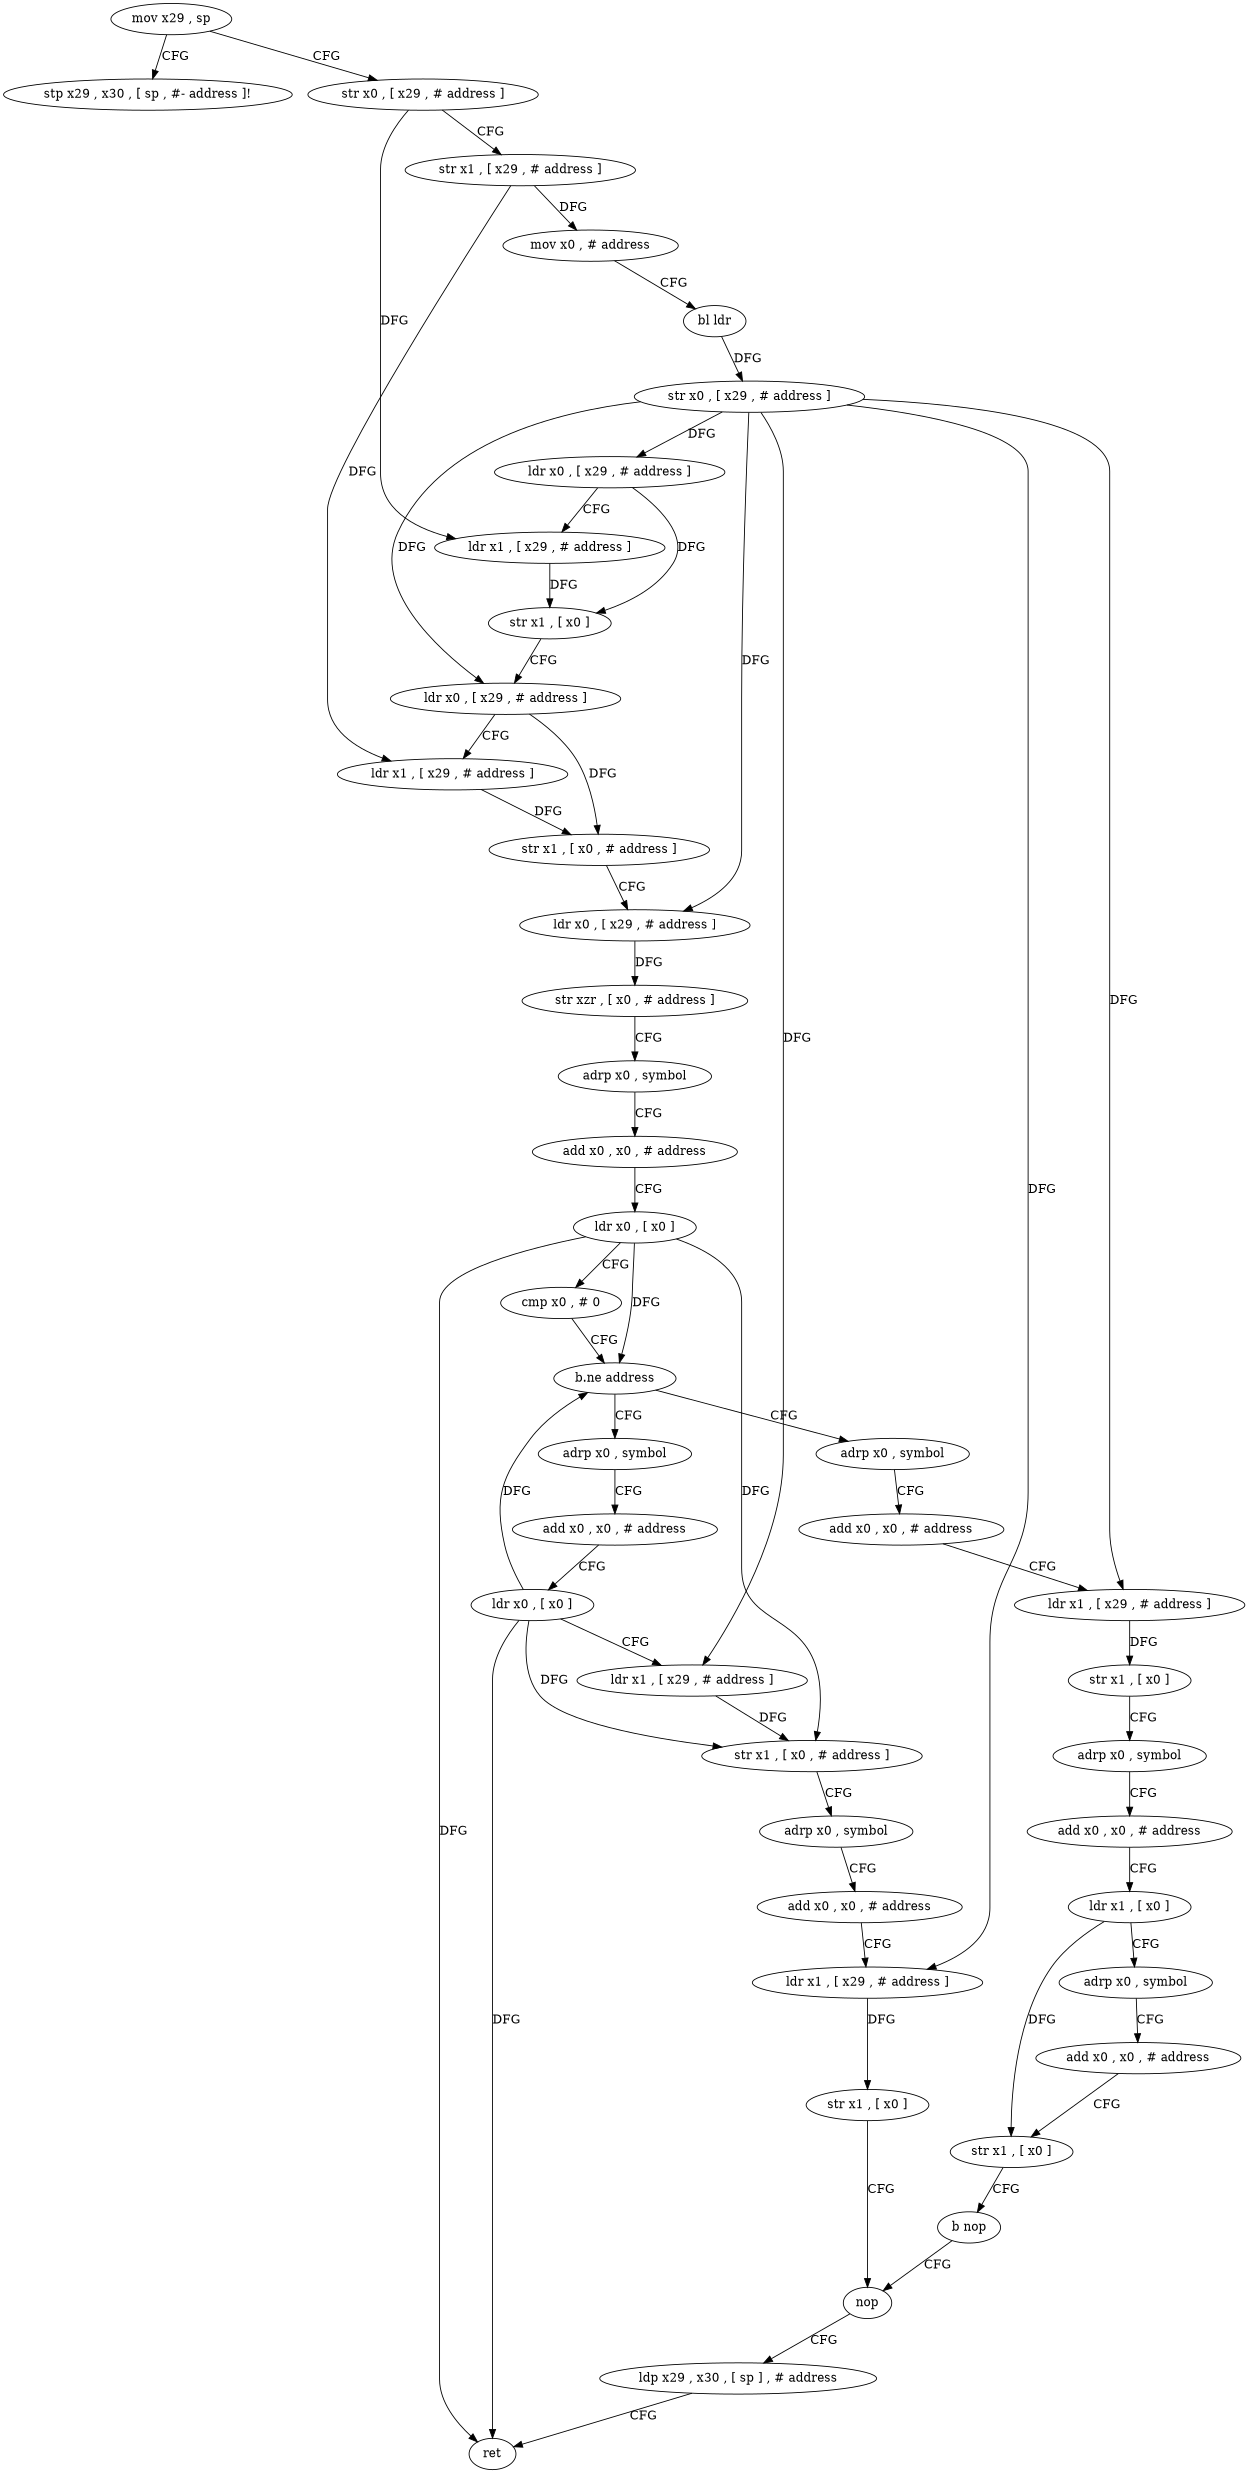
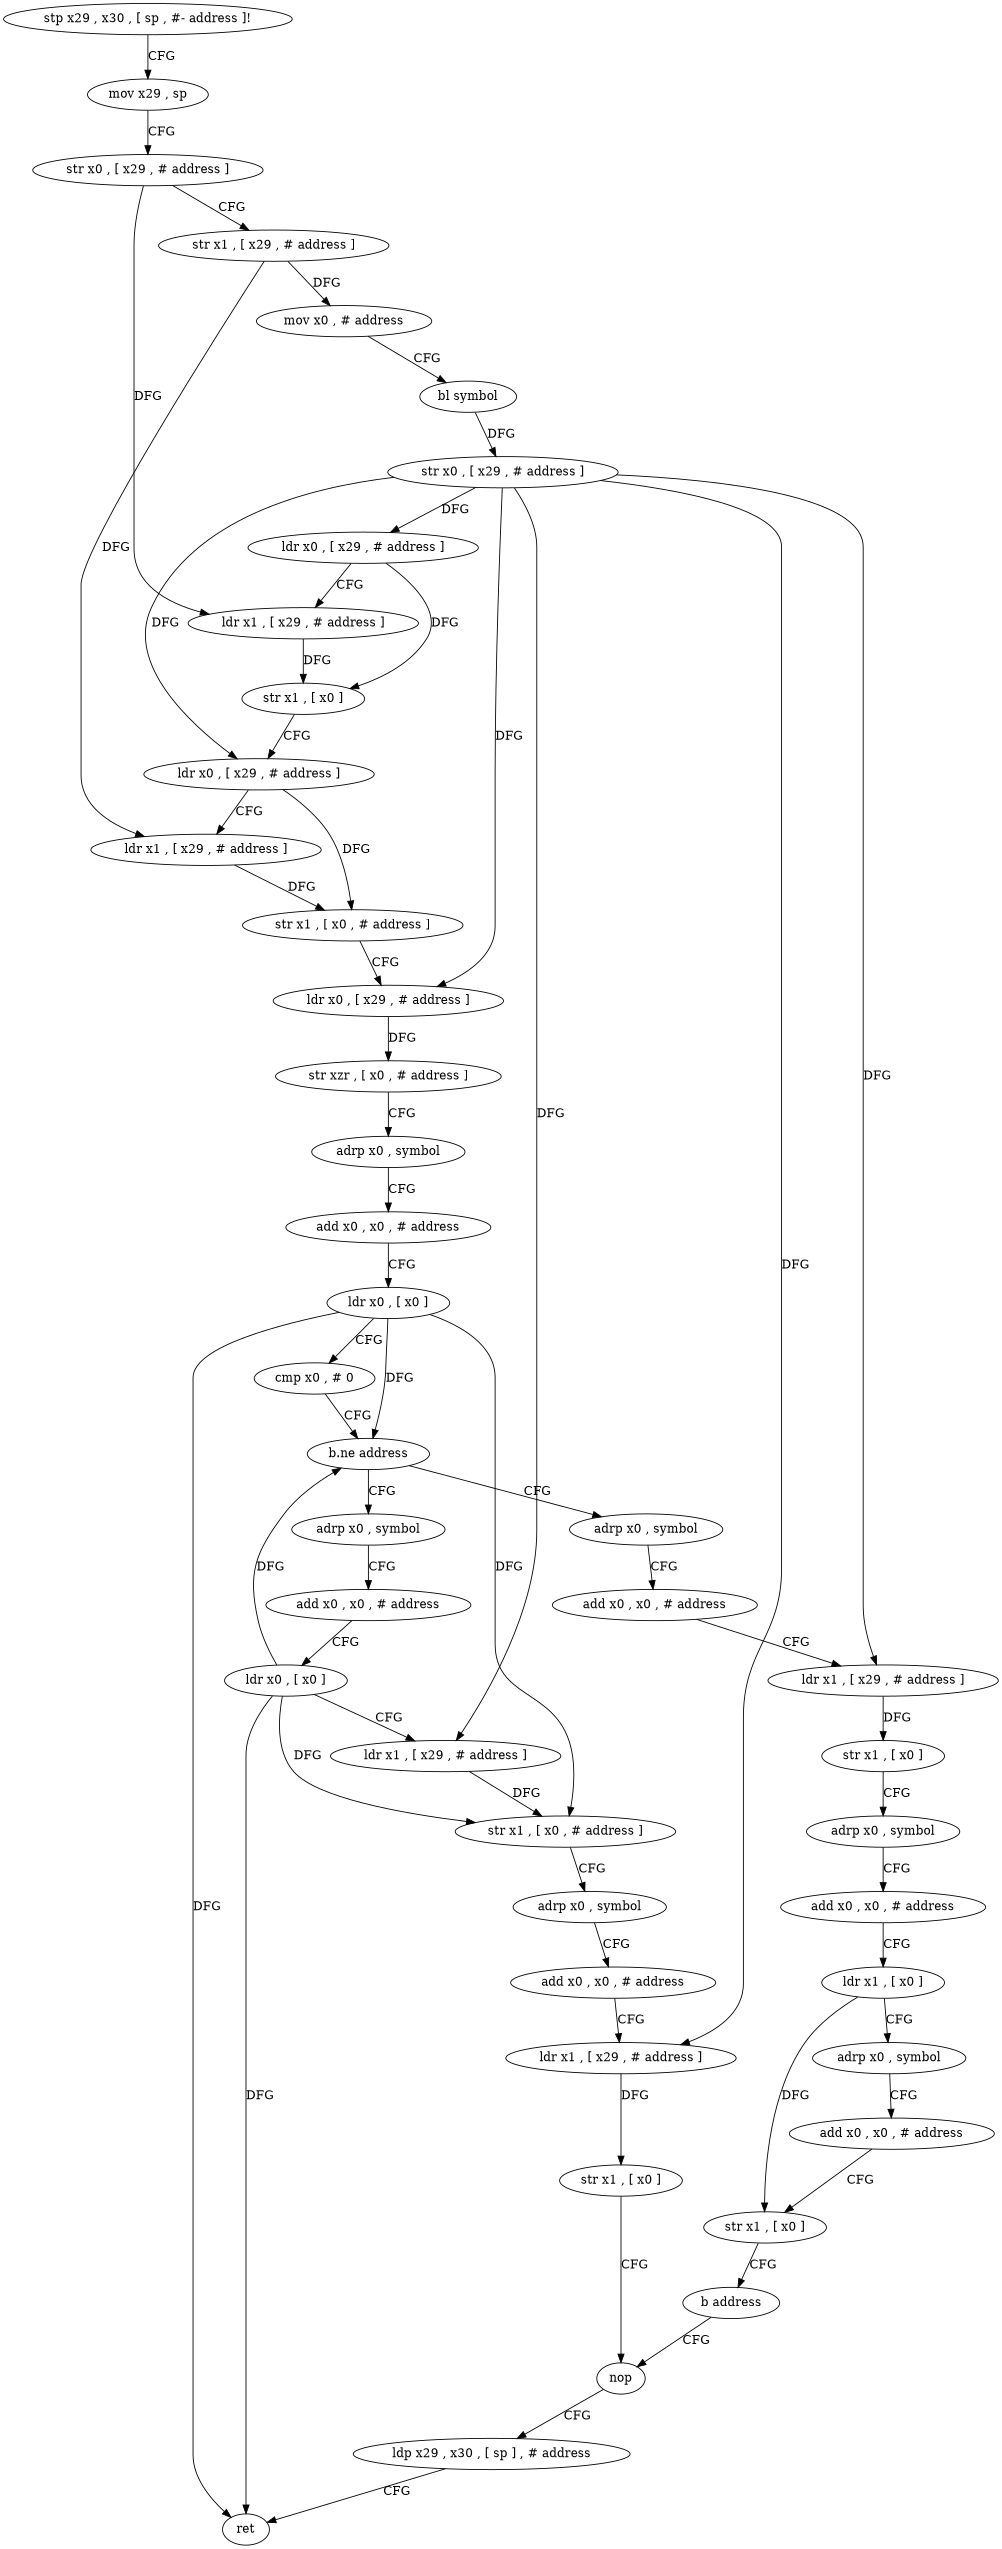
(161, 53) -> (148, 53)
(715, 321) -> (468, 397)
(969, 2227) -> (731, 2303)
